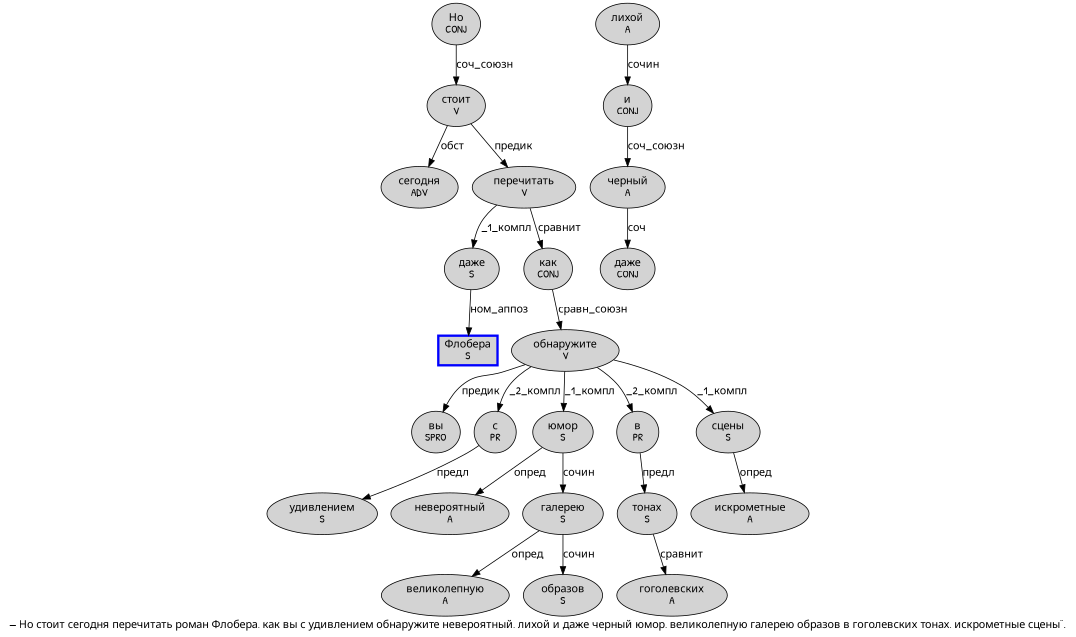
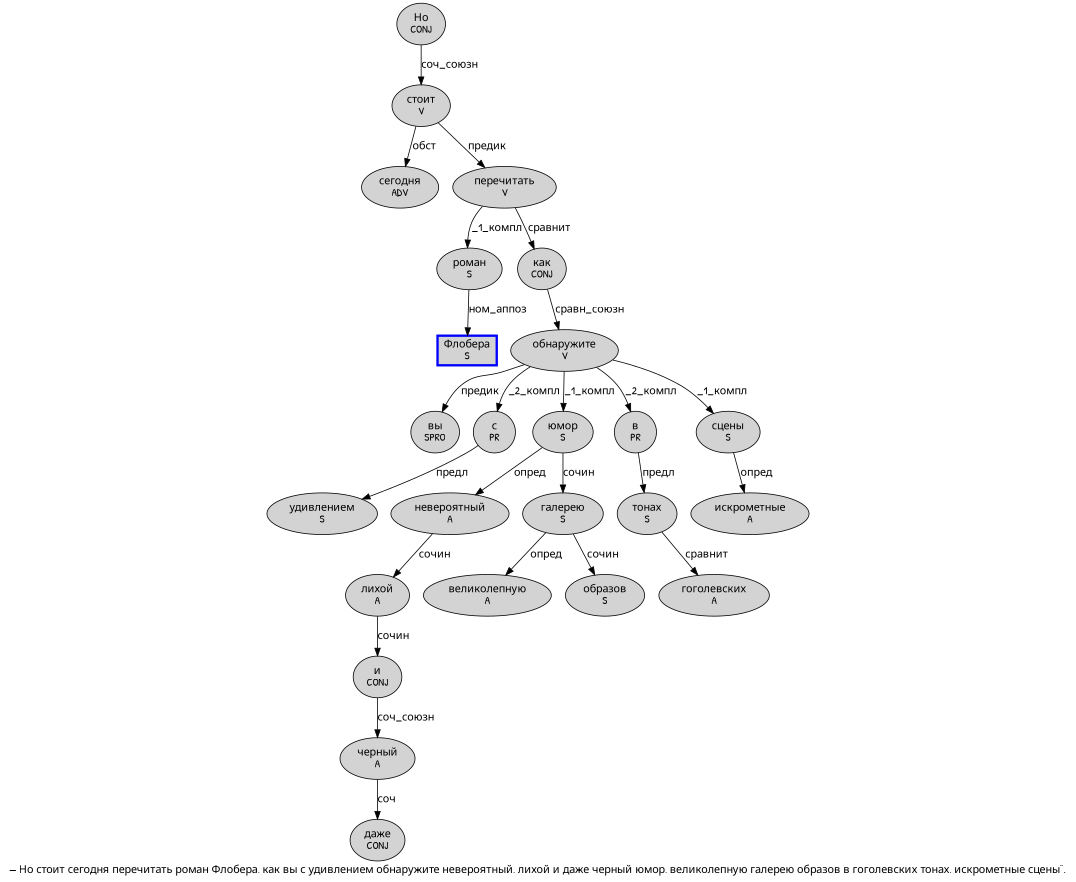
(472, 269) -> (469, 269)
none -> (416, 552)
